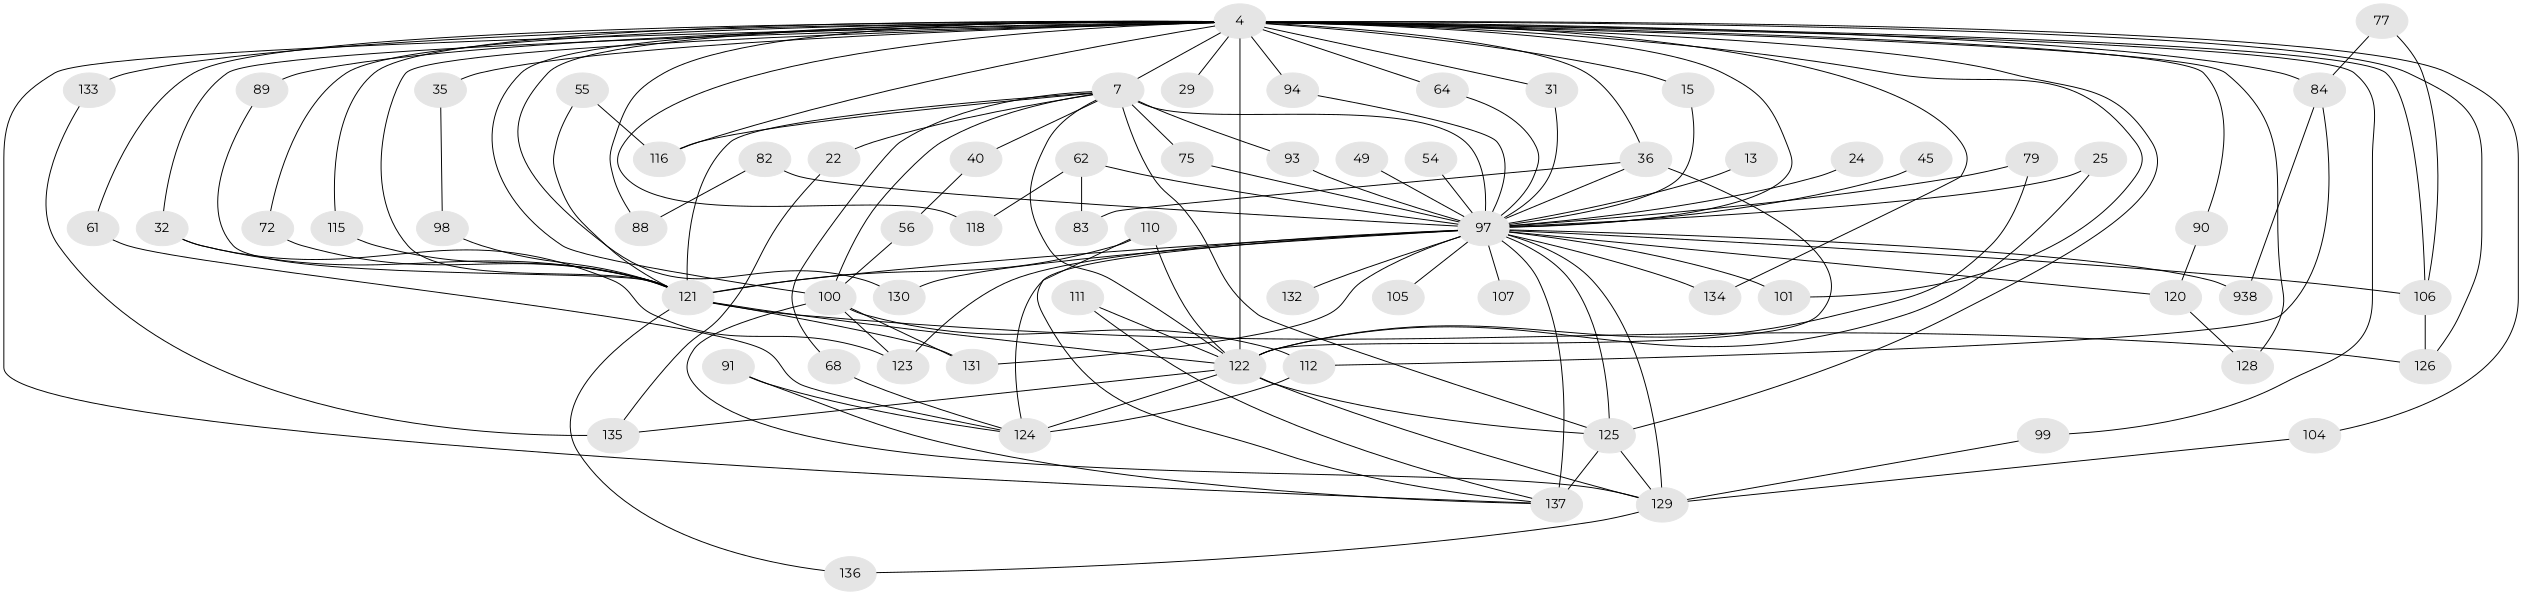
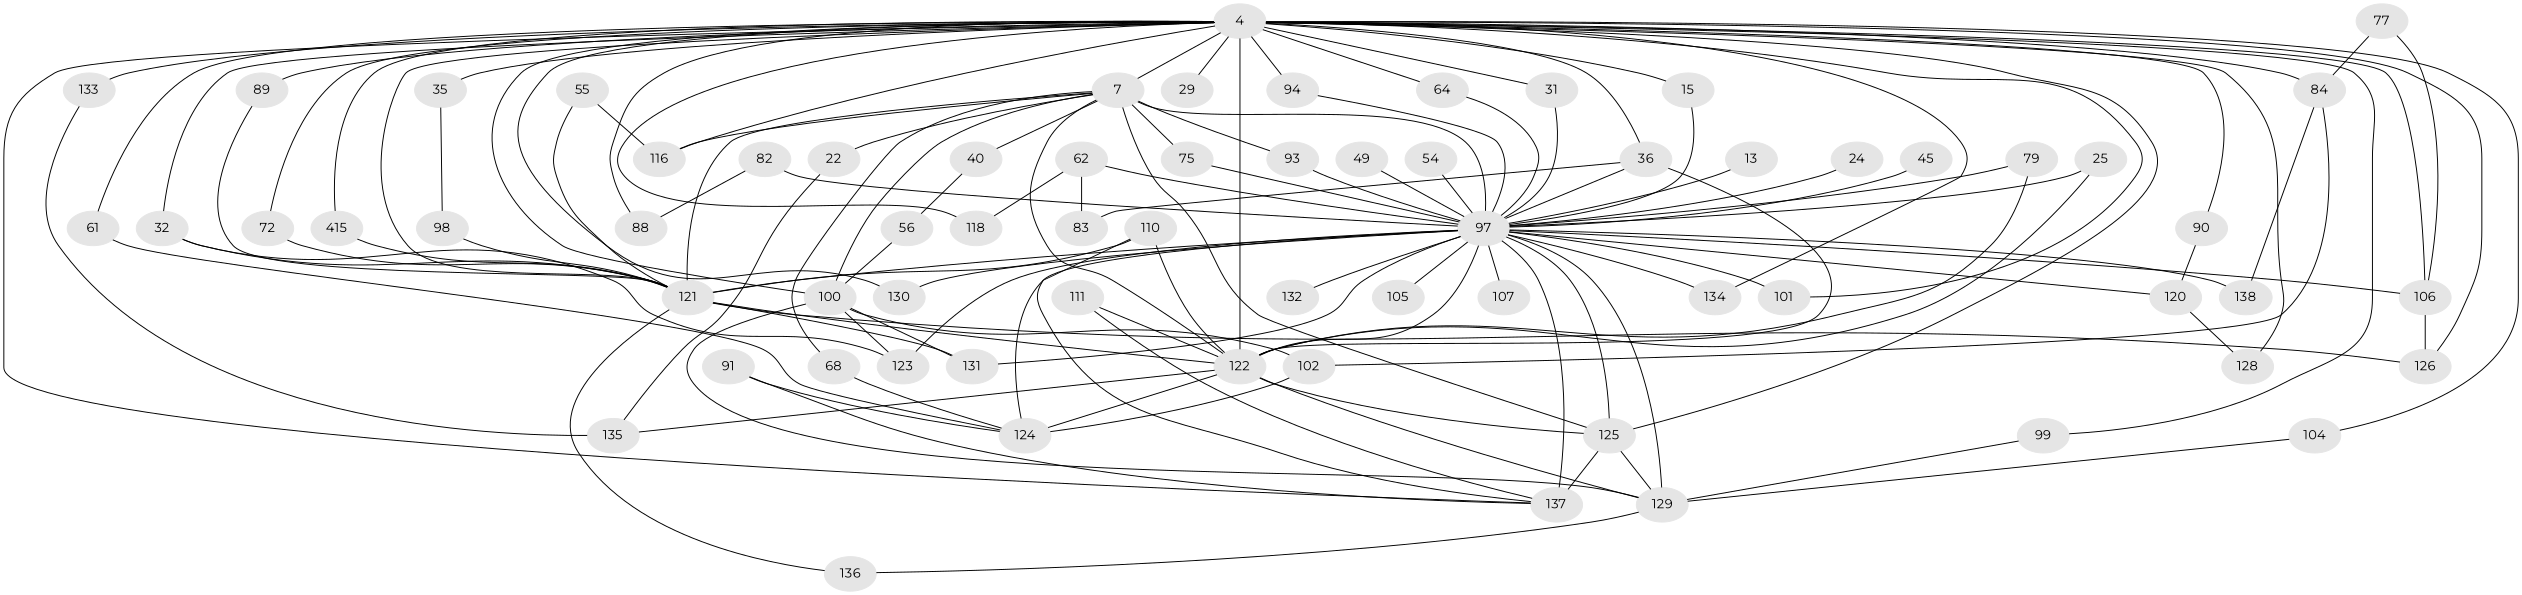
(1703, 66) -> (1426, 319)
(337, 228) -> (337, 228)
(2246, 298) -> (2246, 298)
(1309, 367) -> (1309, 367)
